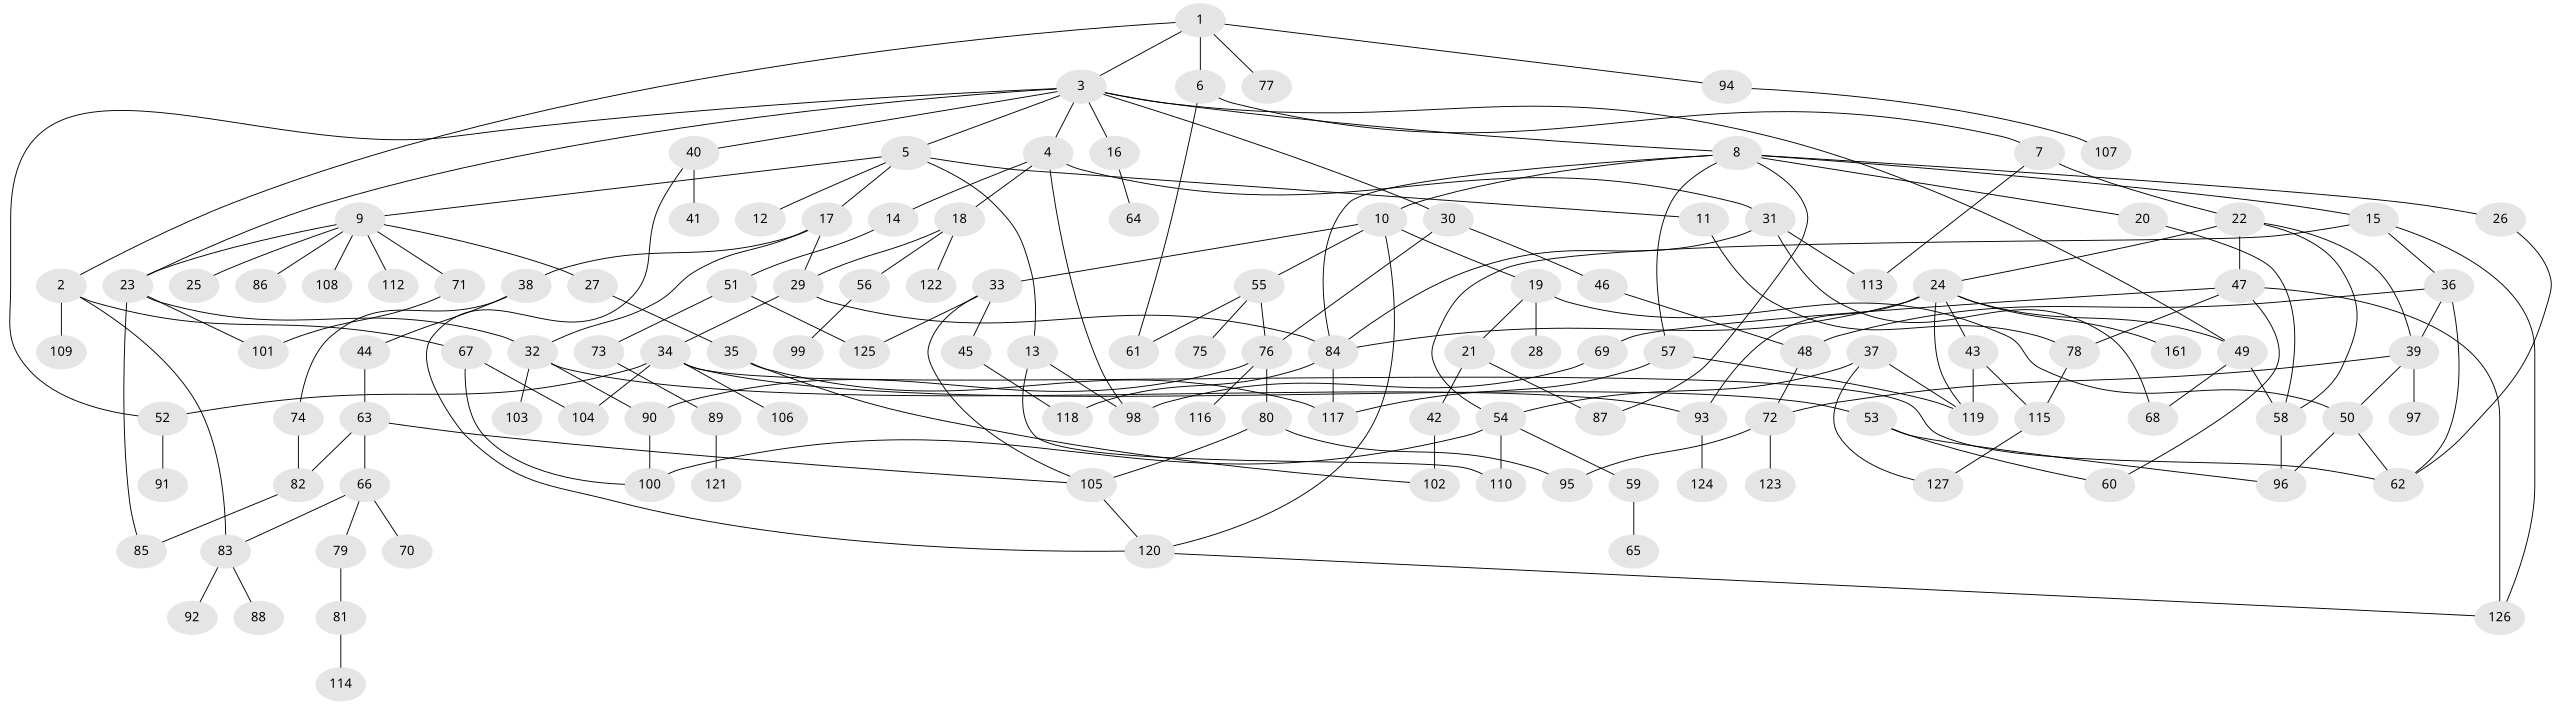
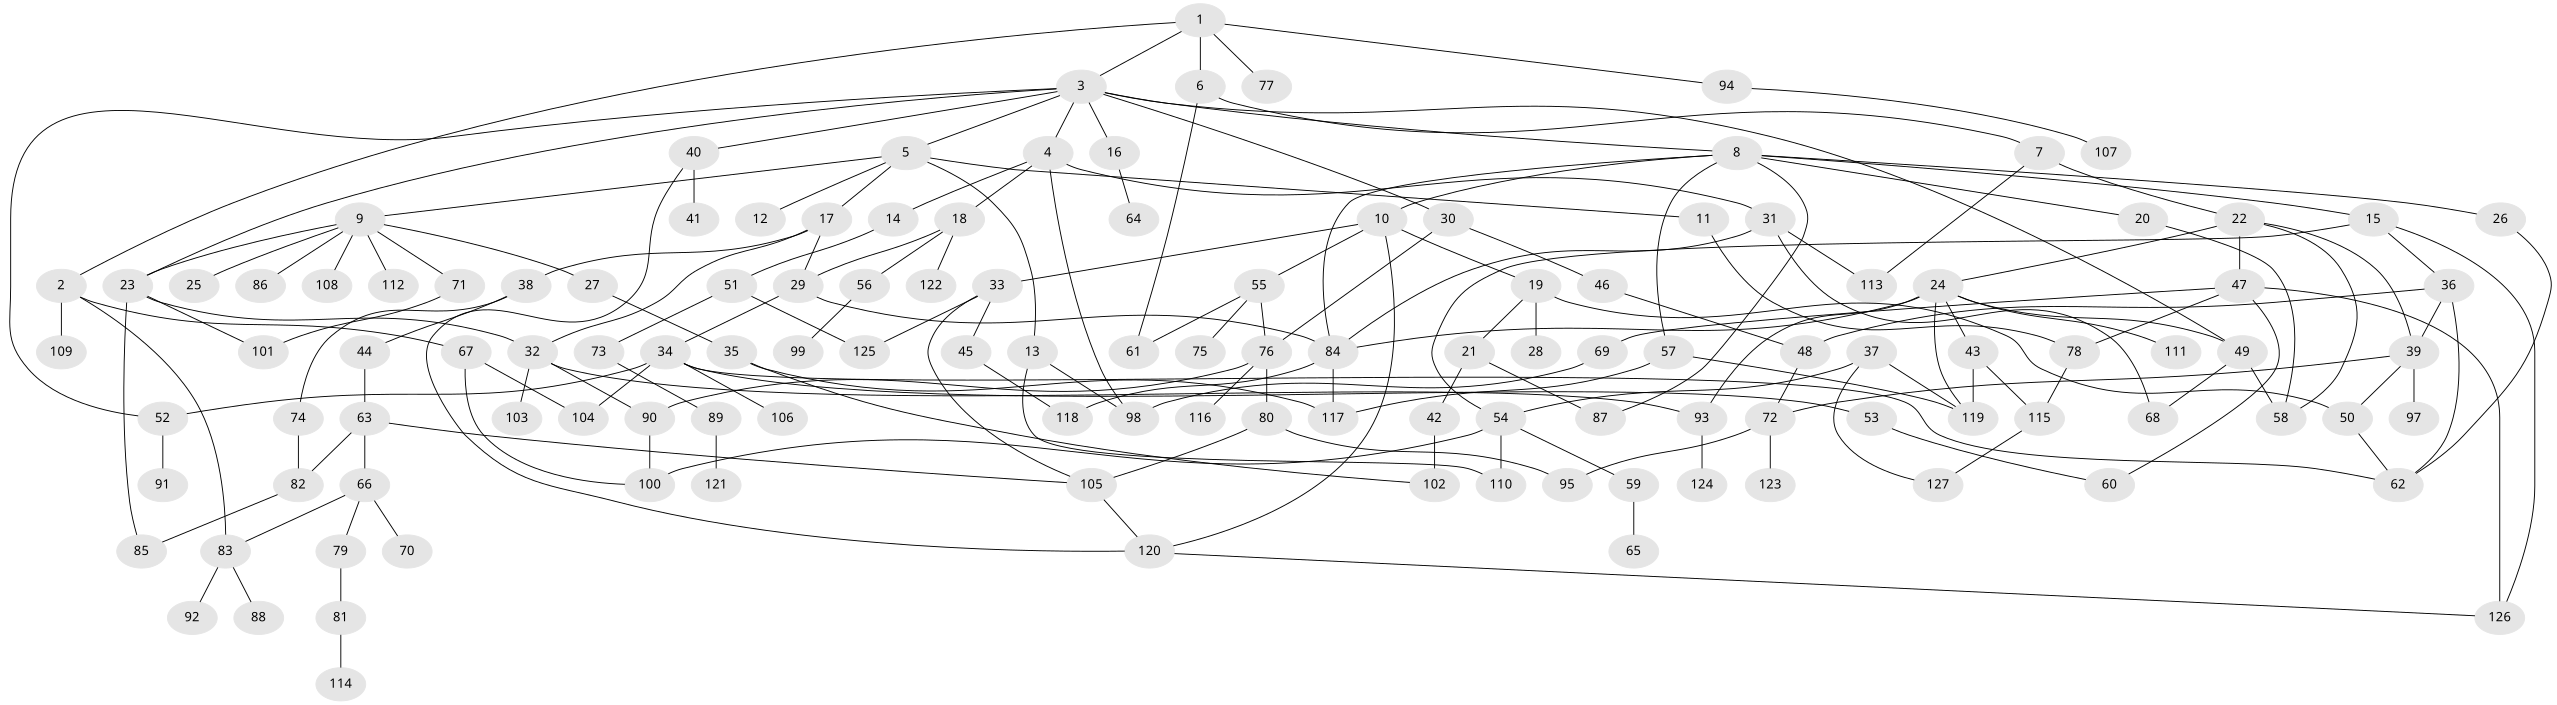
(2176, 352) -> (2176, 352)
(2281, 485) -> none
